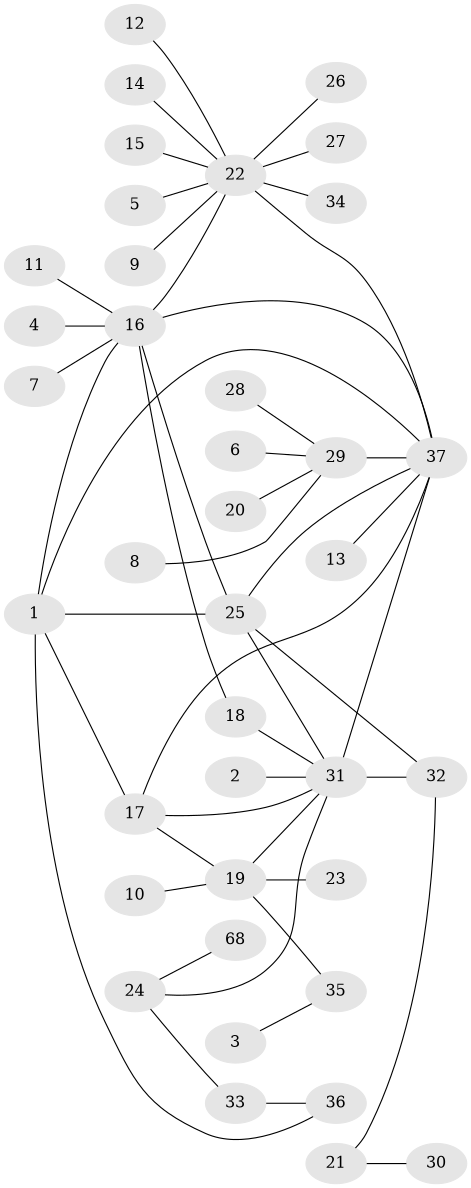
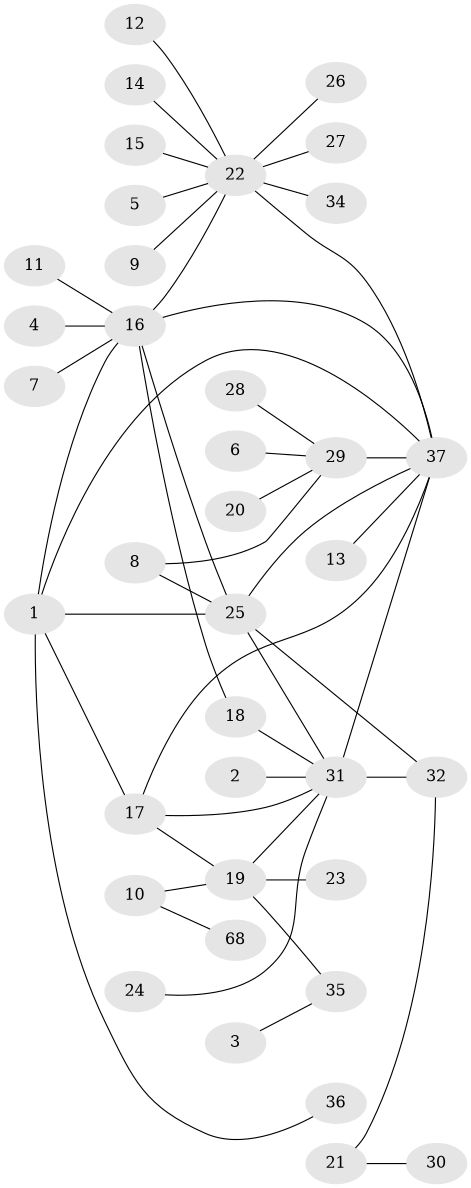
none -> (182, 586)
(185, 966) -> (185, 918)
(236, 1103) -> none
